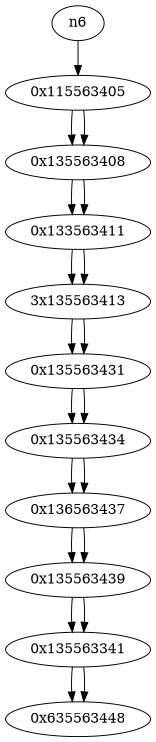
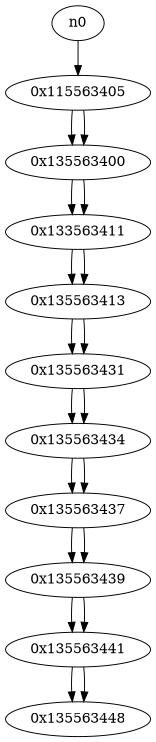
(78, 23) -> (78, 23)
(78, 162) -> (78, 162)
(78, 302) -> (78, 302)
(78, 510) -> (78, 510)
(78, 650) -> (78, 650)
(78, 719) -> (78, 719)
